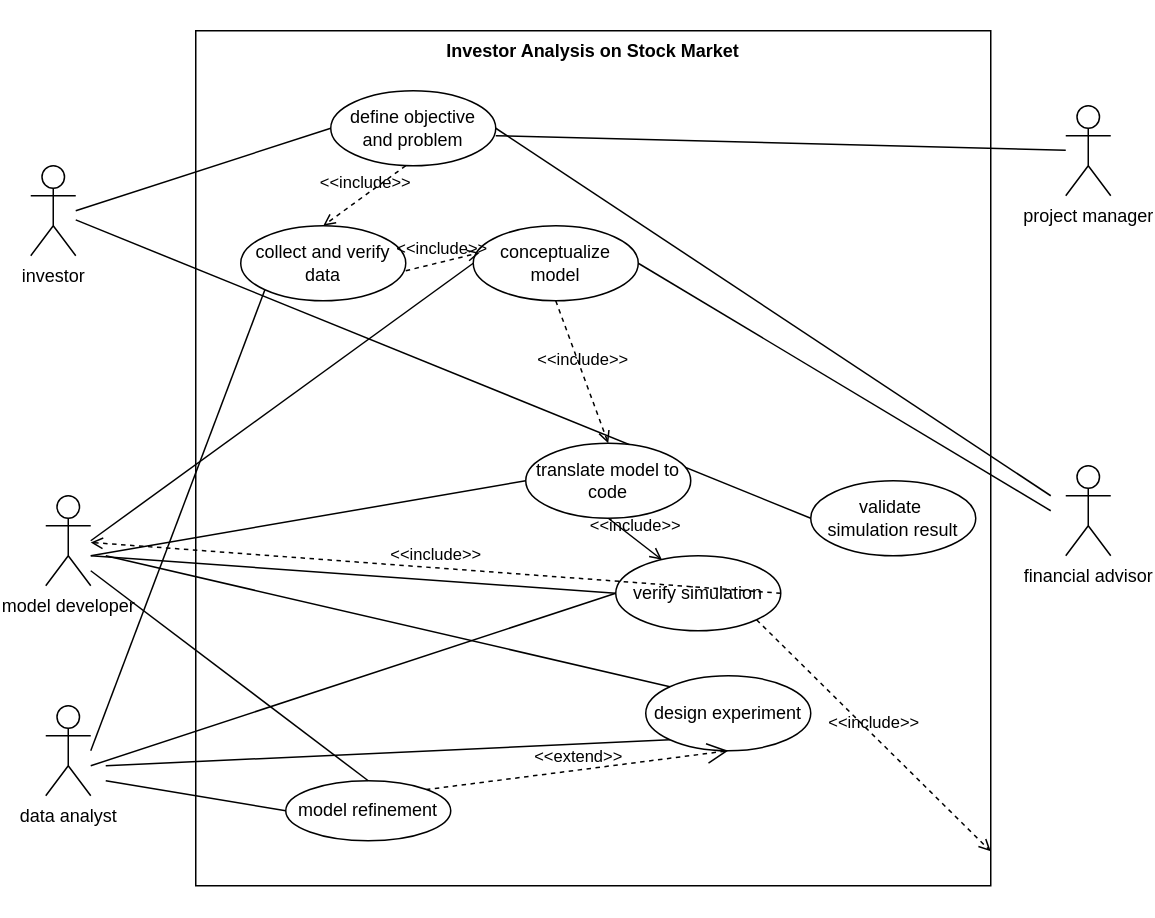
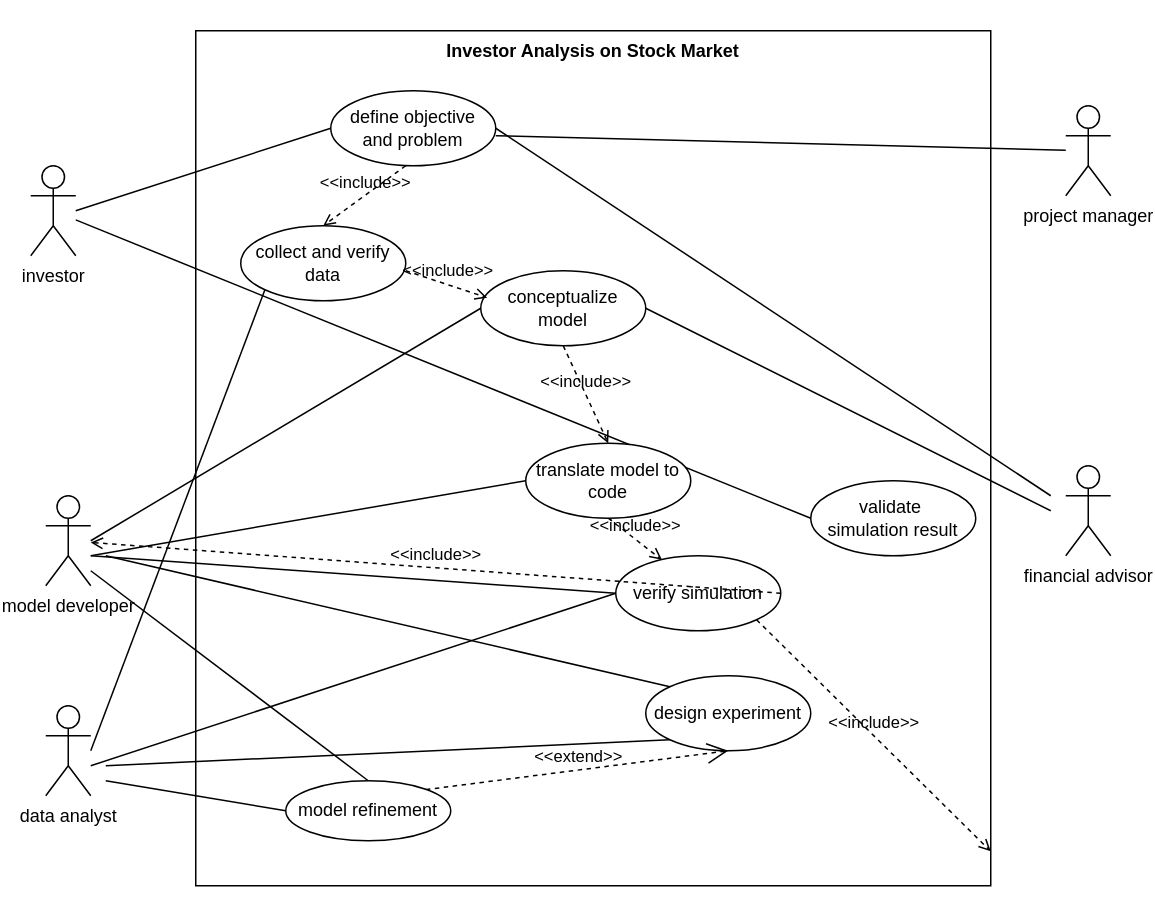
(556, 263) -> (563, 308)
(635, 539) -> (635, 539)
